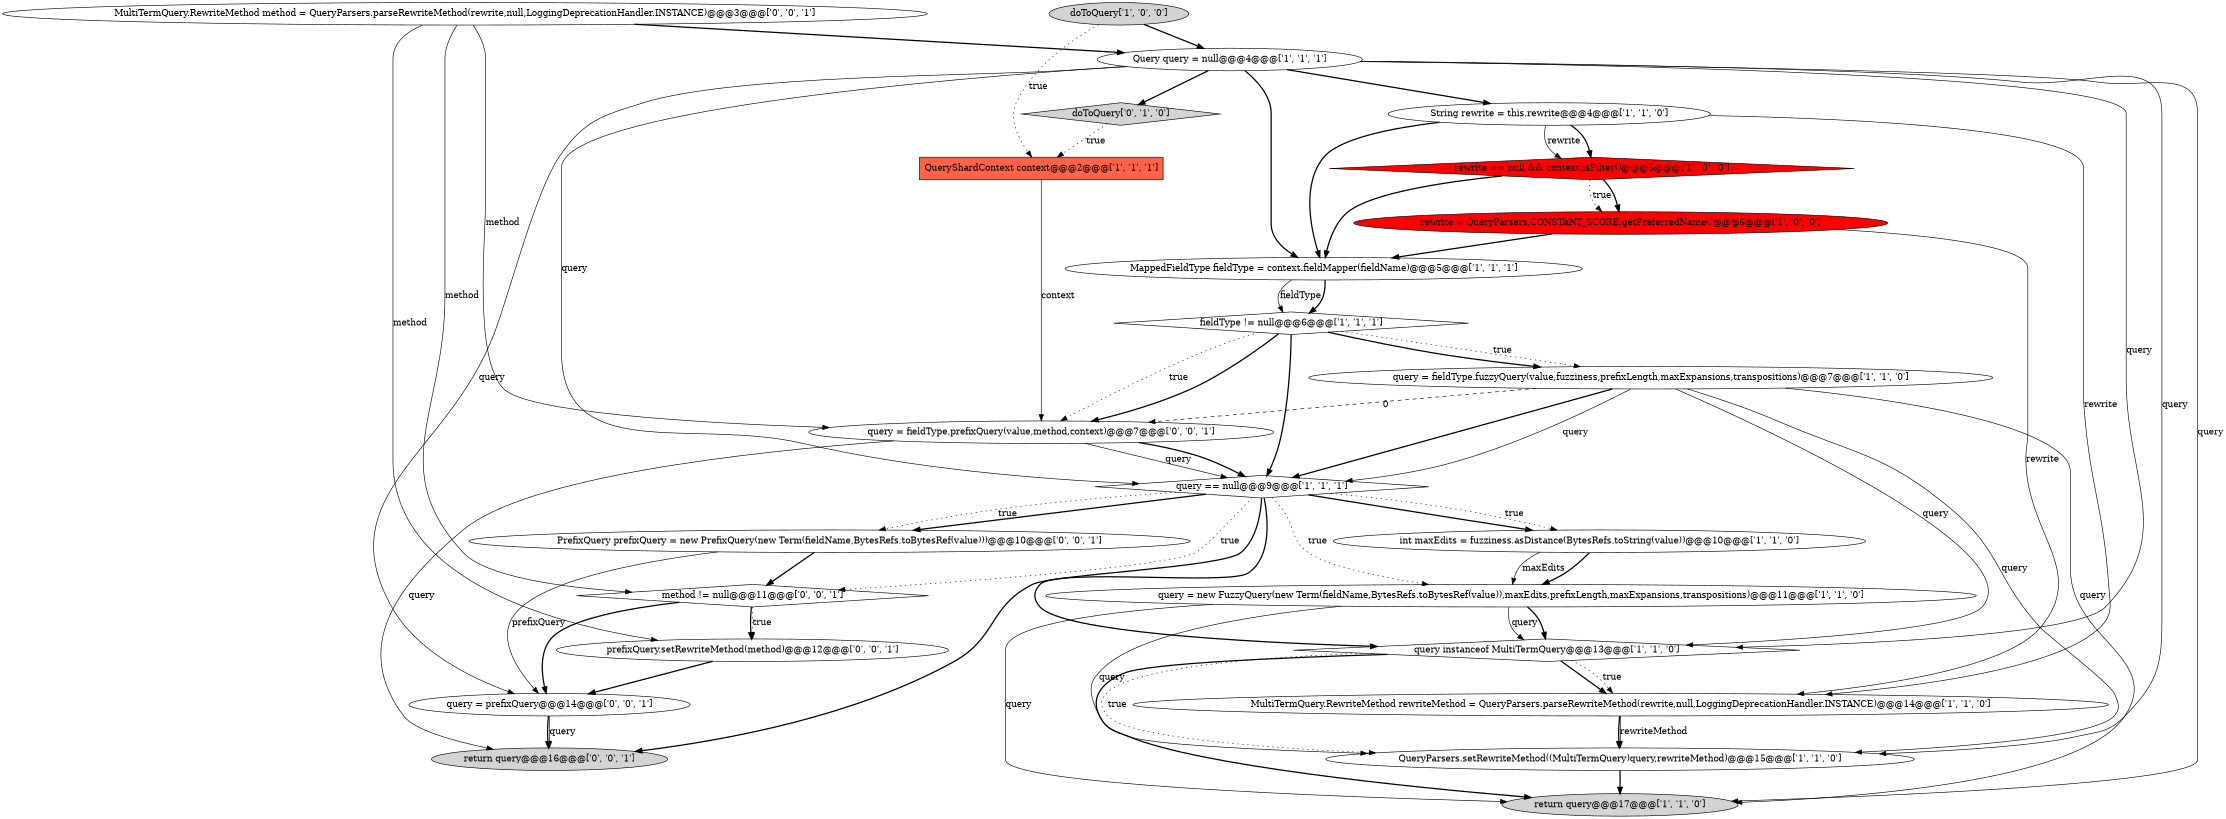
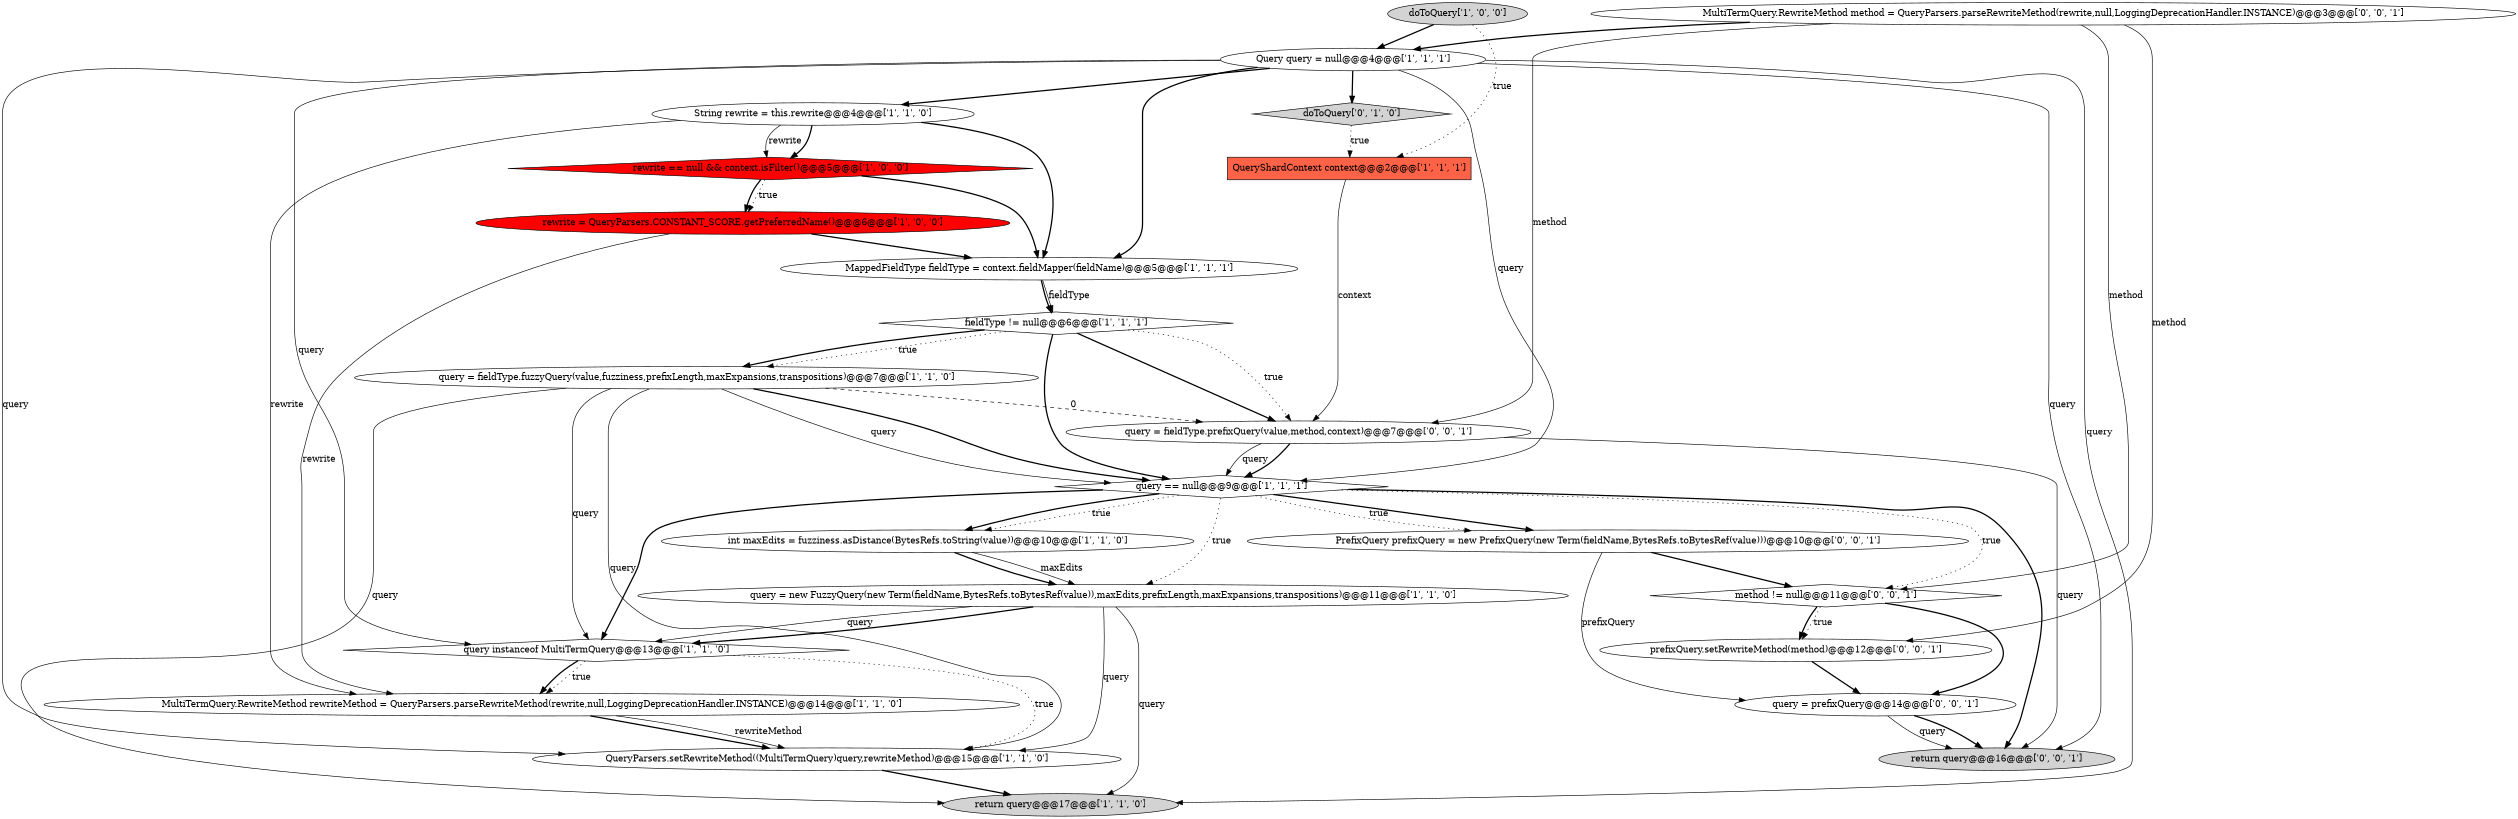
(546, 183) -> (2049, 156)
(1168, 749) -> none
